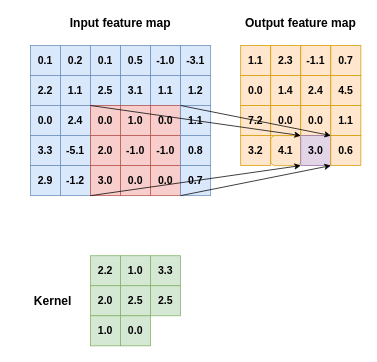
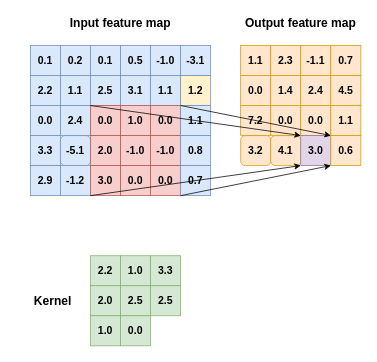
(195, 90) -> (195, 90)
(75, 150) -> (75, 150)
(255, 150) -> (255, 150)
